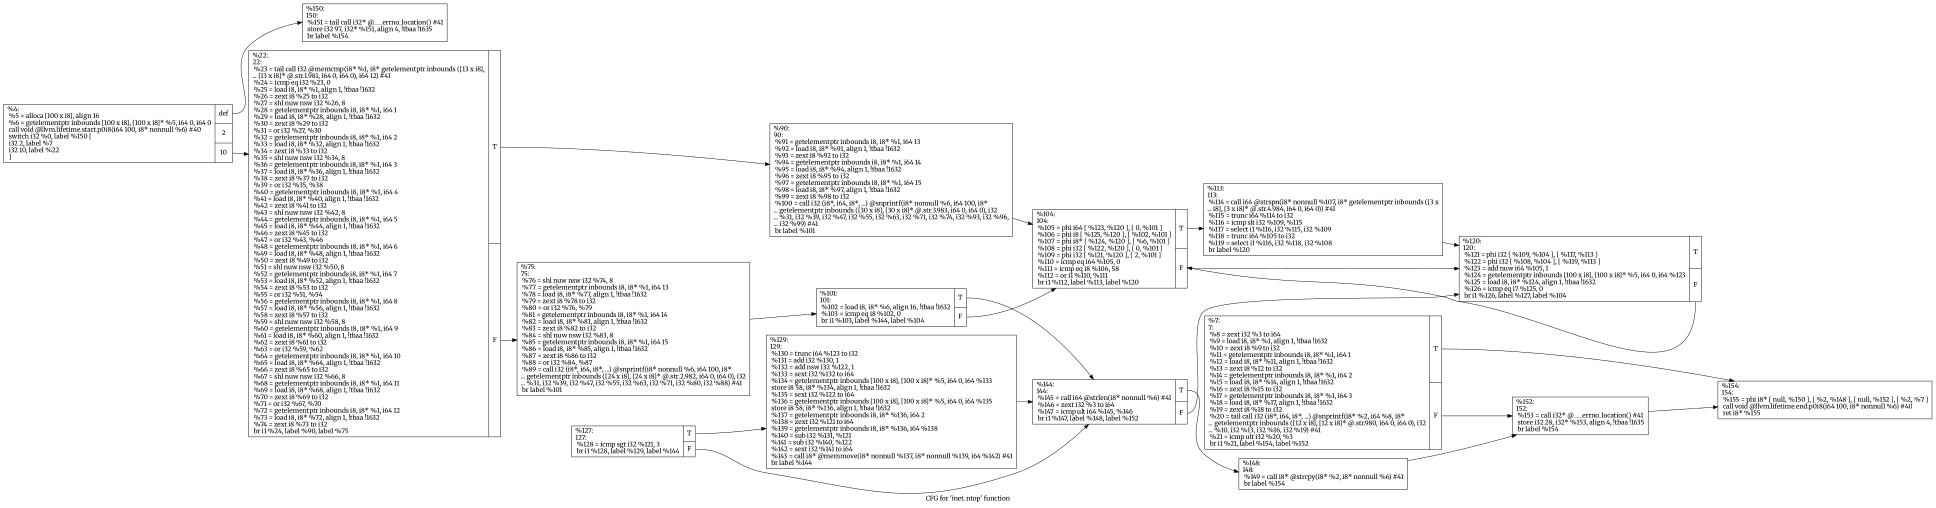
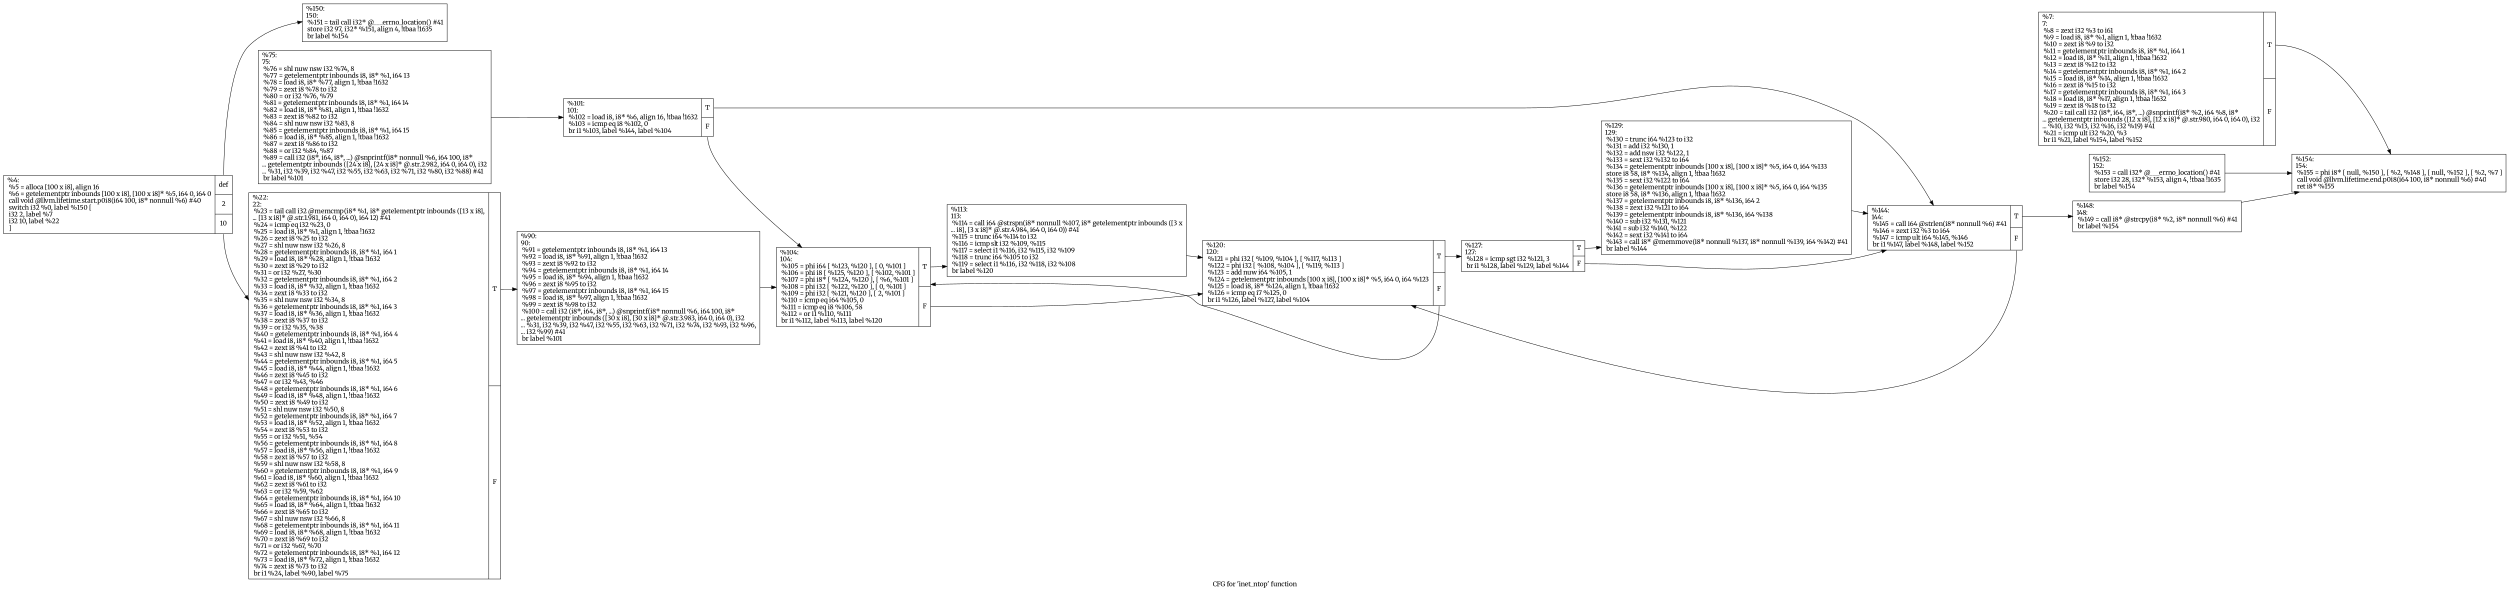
none -> (1451, 256)
(1245, 335) -> (2078, 31)
(507, 340) -> none
(1475, 416) -> none
(1460, 450) -> (2268, 198)
